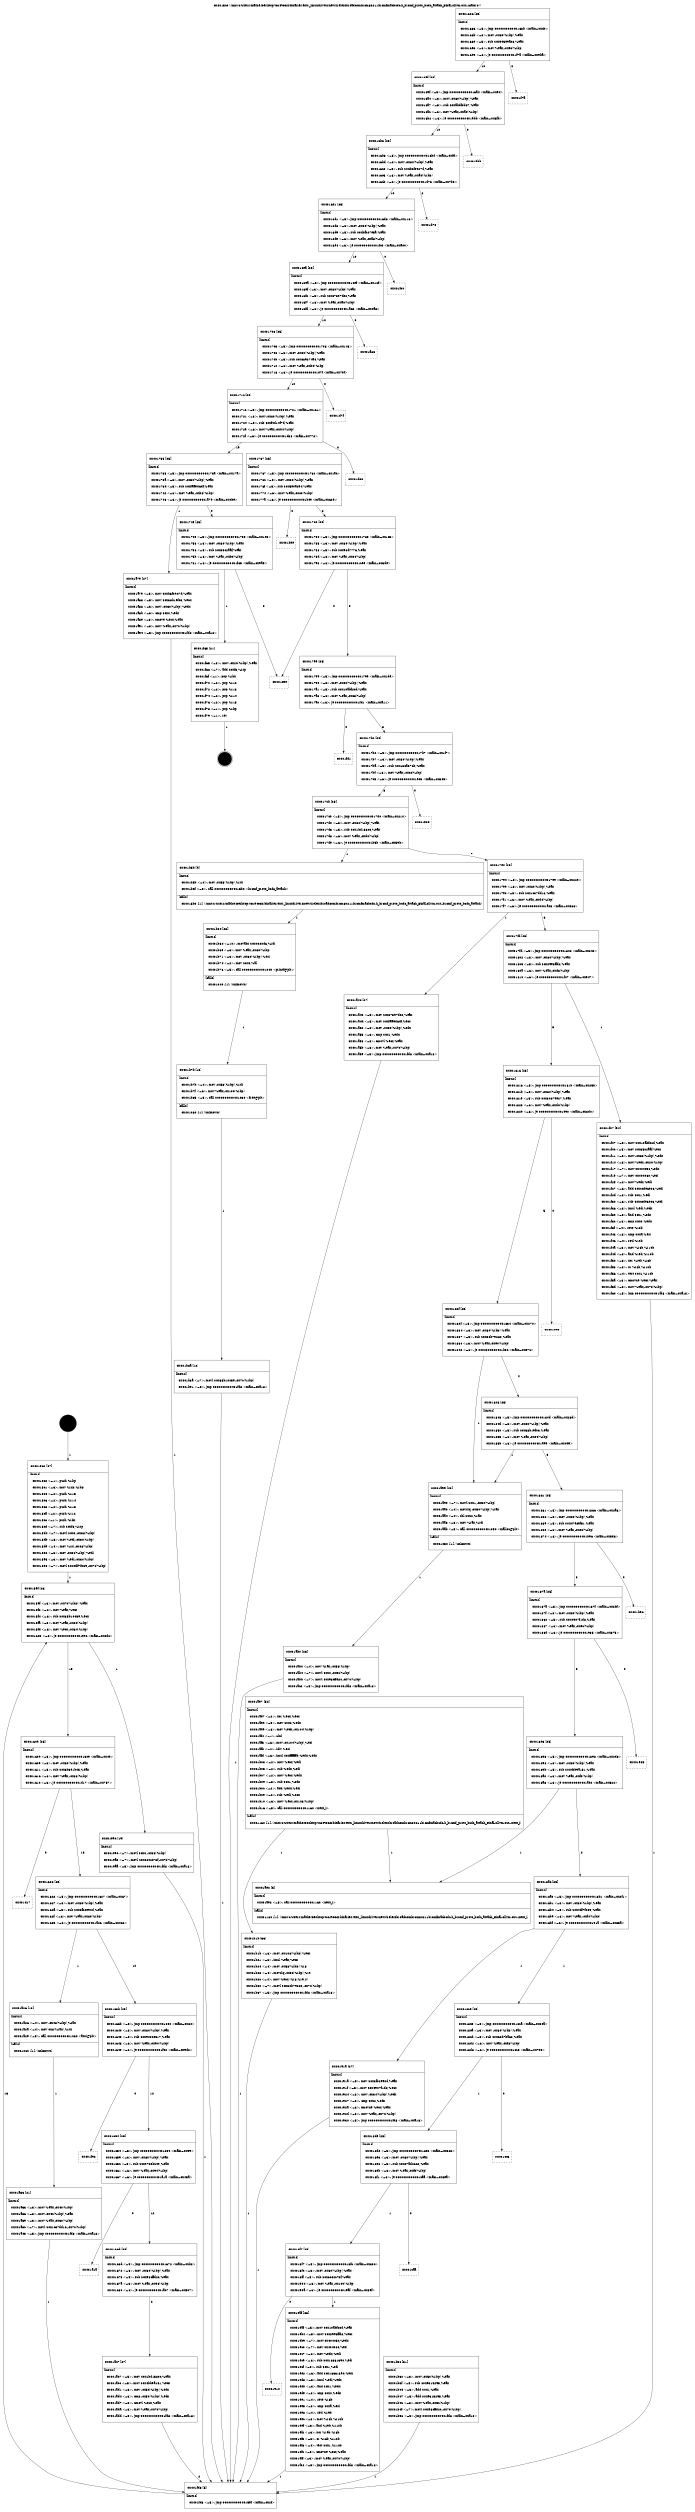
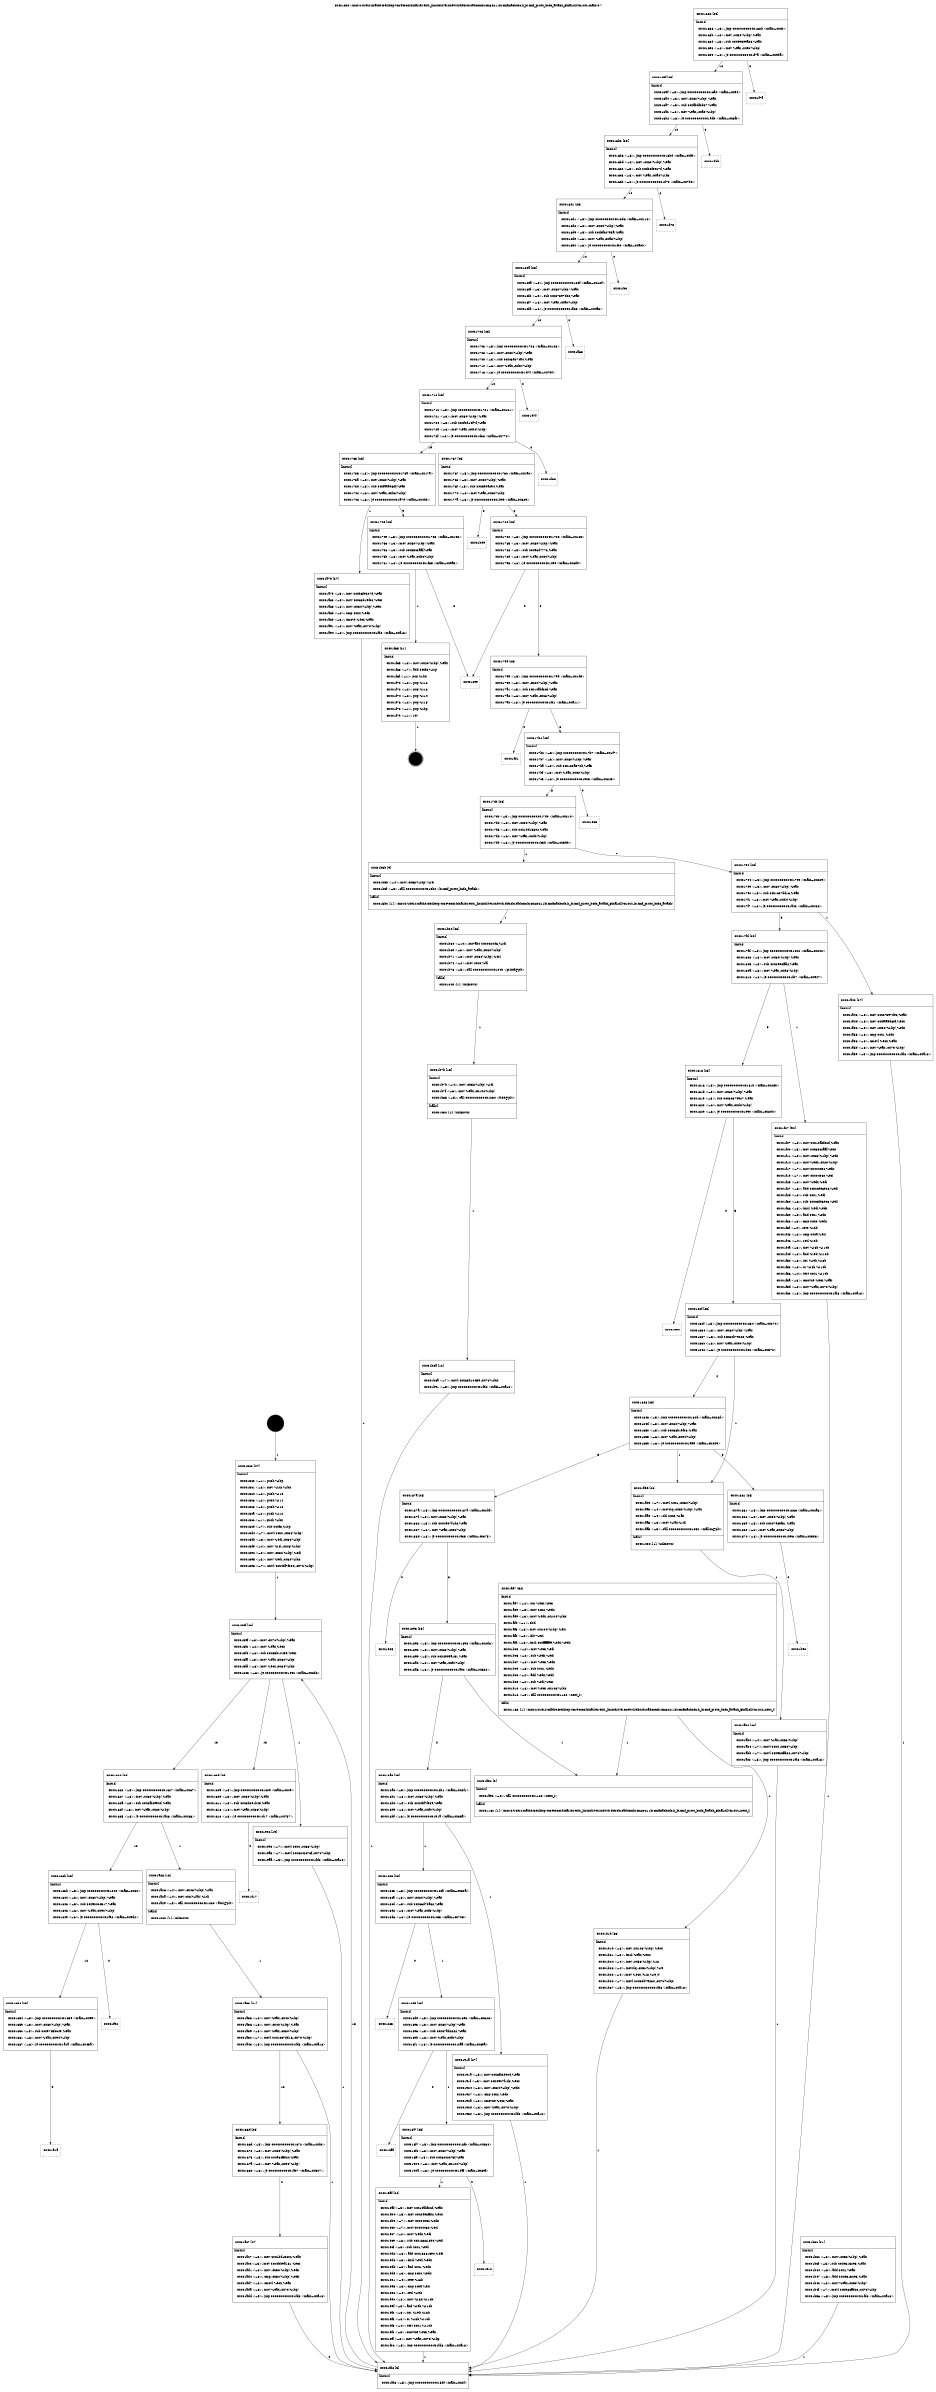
(575, 1563) -> (563, 1470)
(75, 1832) -> (212, 1724)
(149, 2212) -> (280, 2086)
